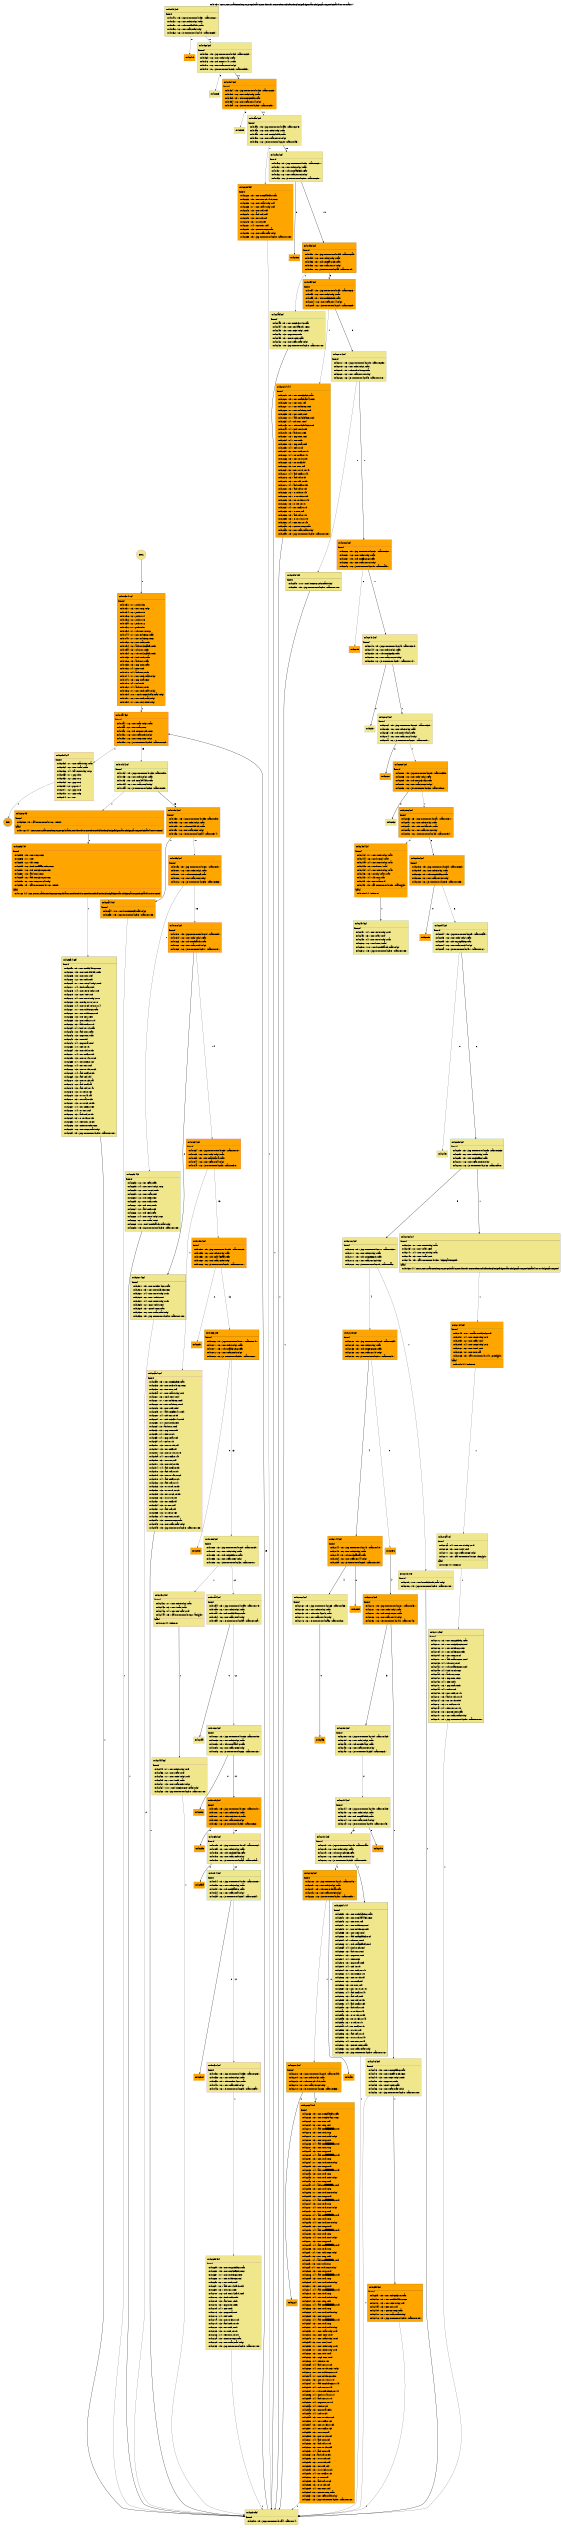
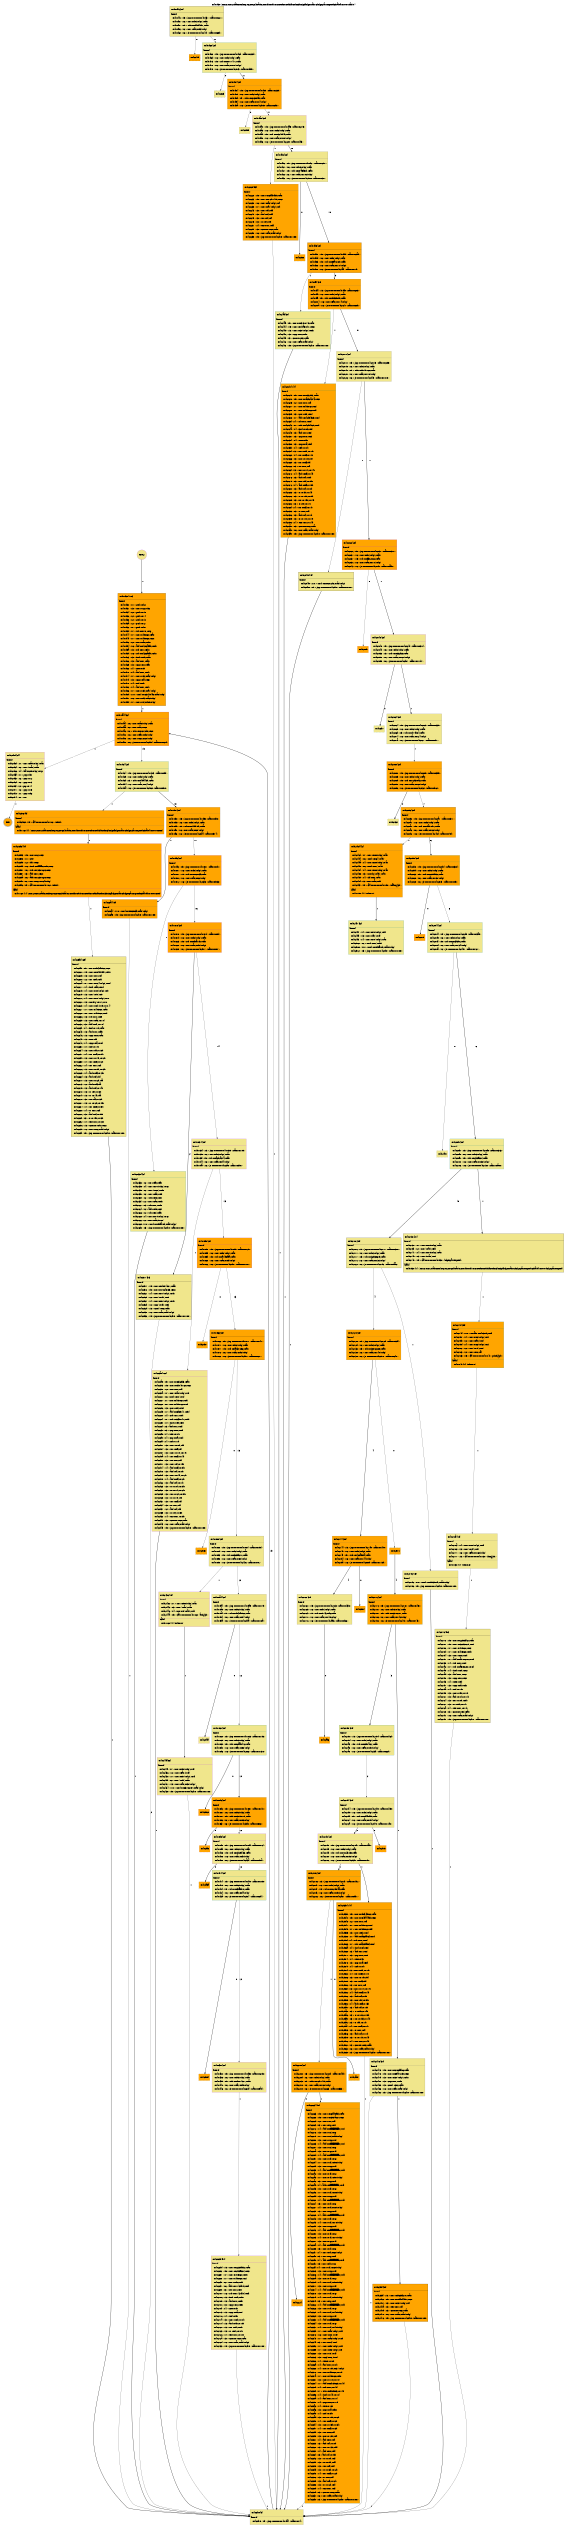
(385, 776) -> none
(213, 1154) -> (219, 1154)
(360, 1979) -> (364, 1979)
